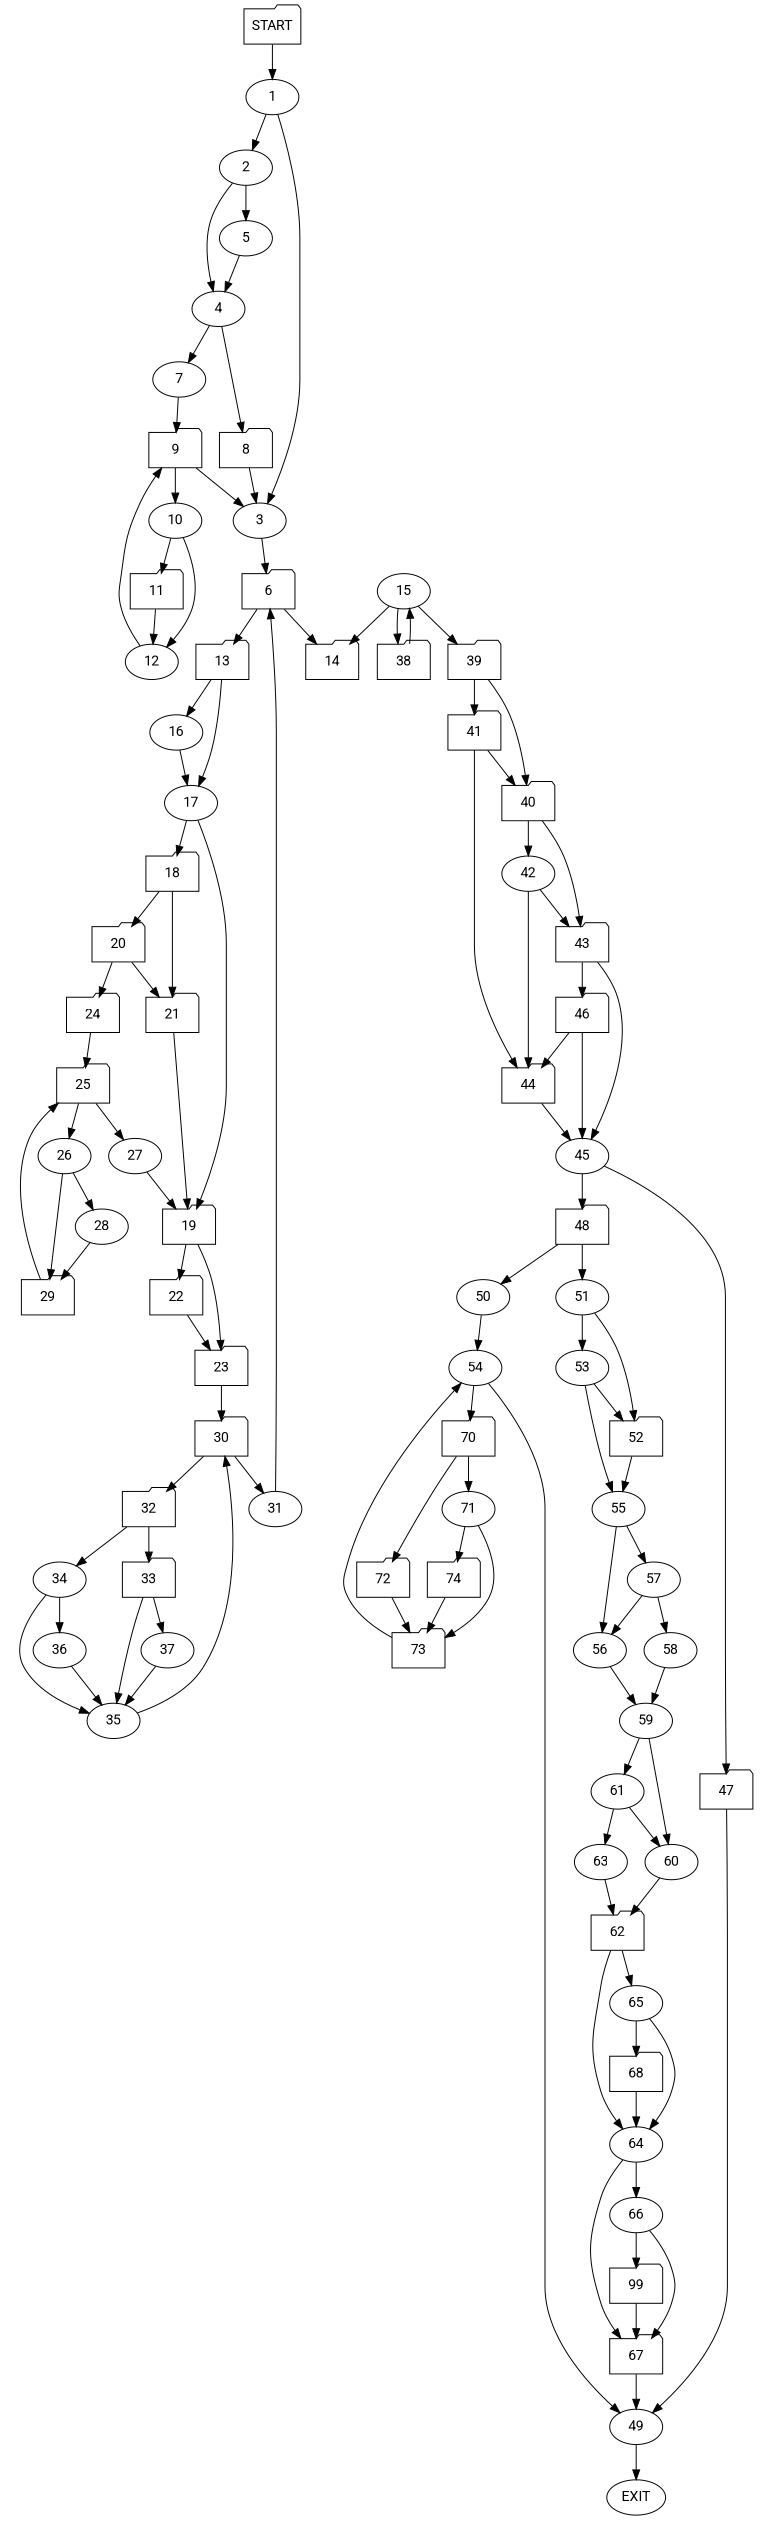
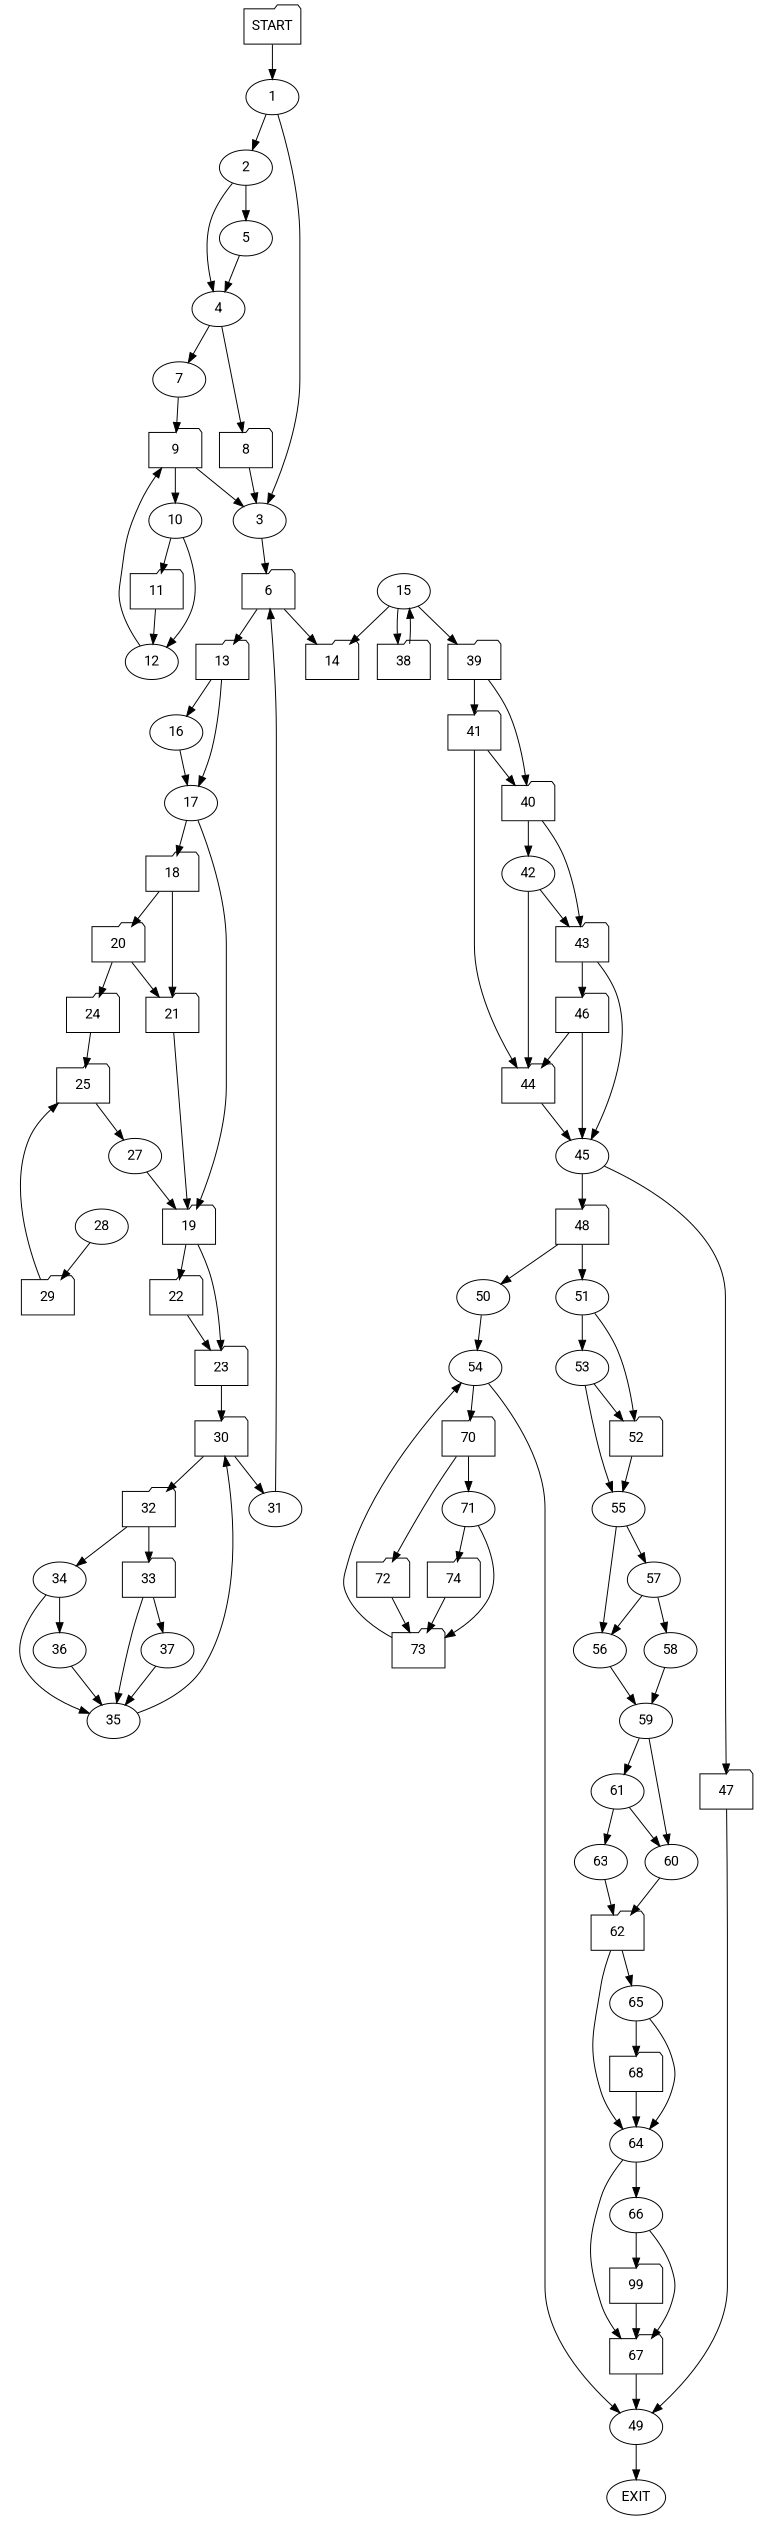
(65, 1156) -> none
